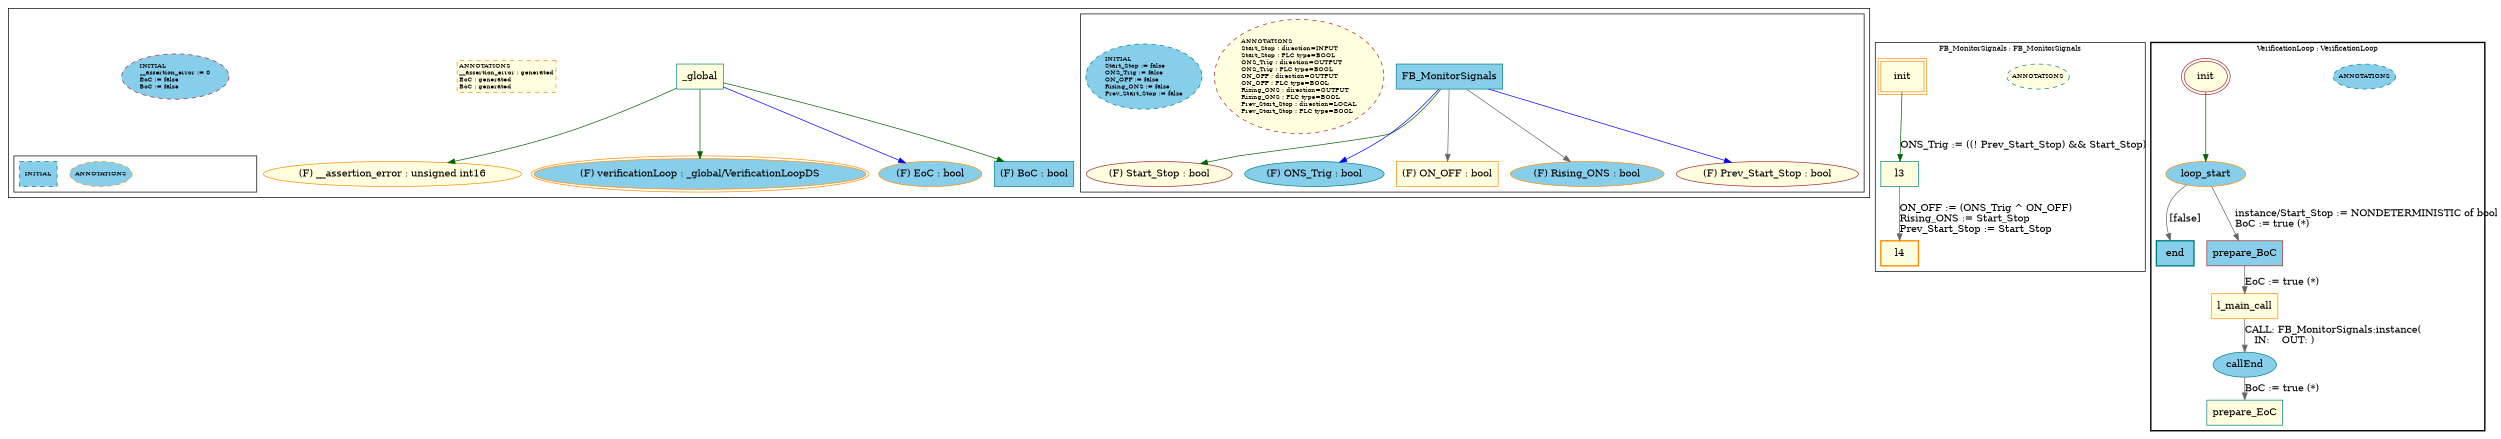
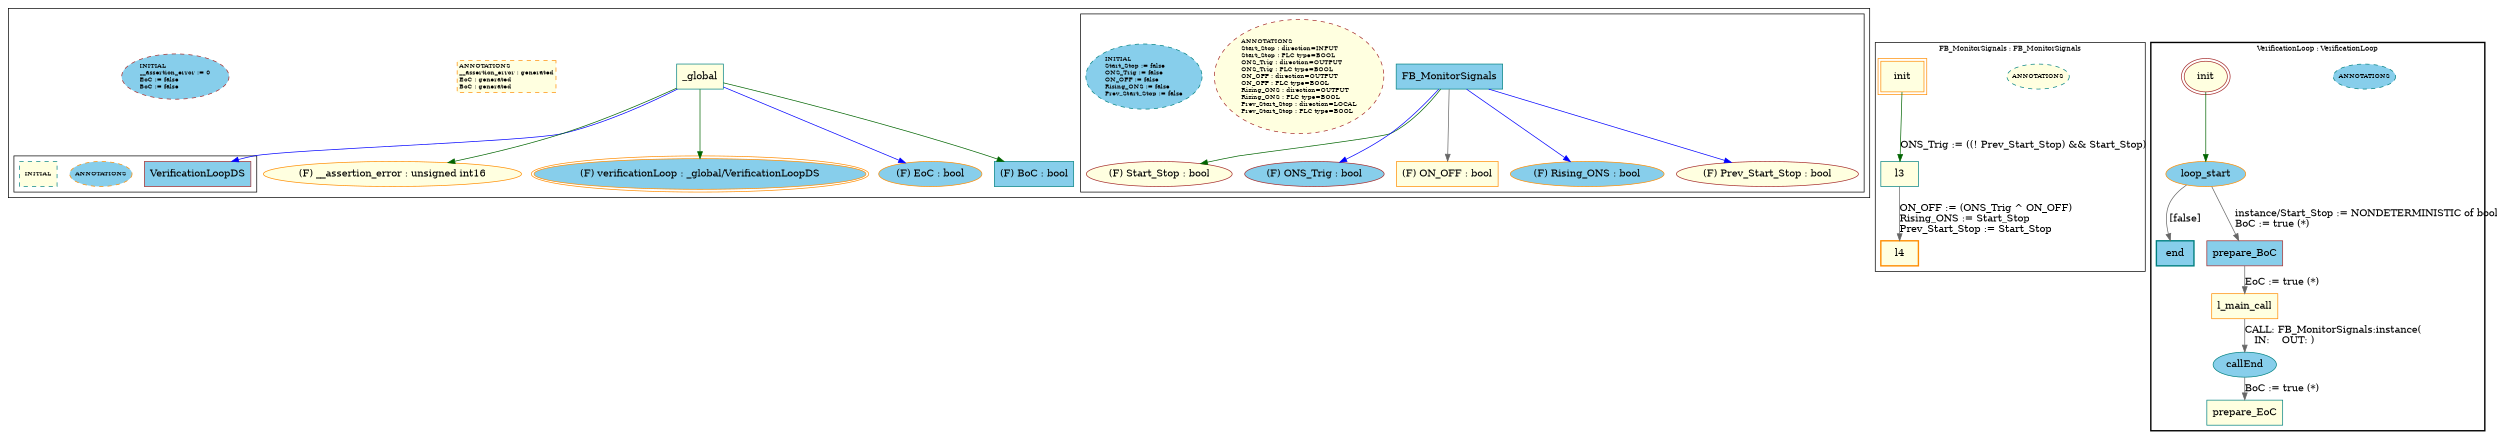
(1516, 123) -> (1516, 123)
(38, 174) -> (38, 174)
none -> (198, 174)
(1314, 174) -> (1314, 174)
